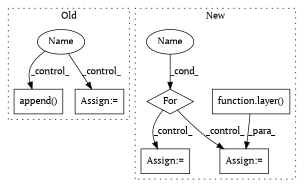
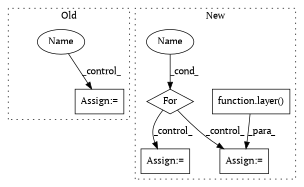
(38, 102) -> none
